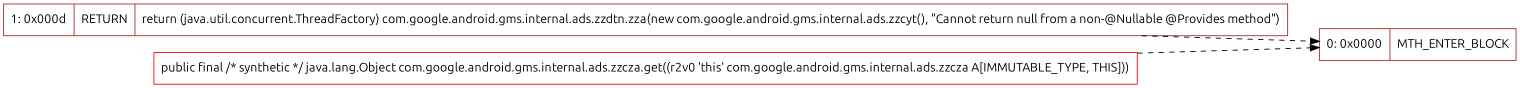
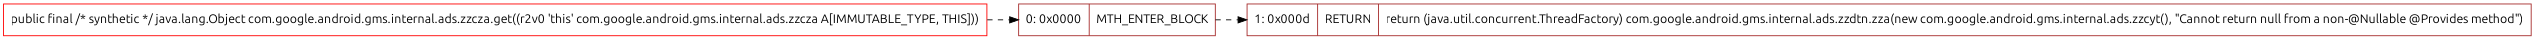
(1226, 38) -> (1227, 20)
